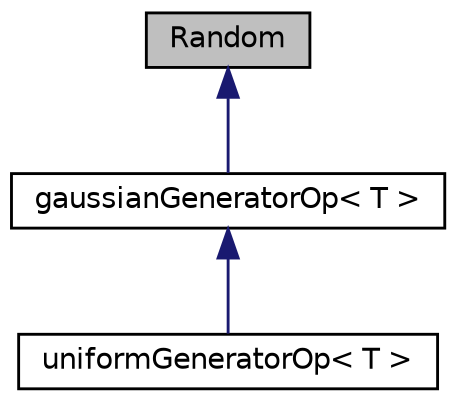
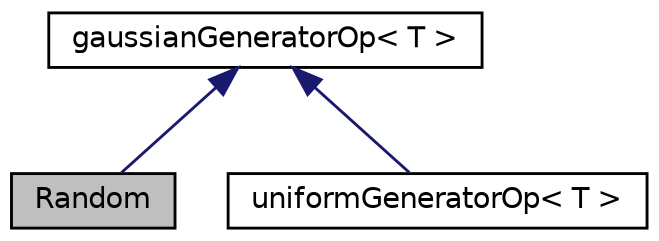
(228, 136) -> (169, 130)
